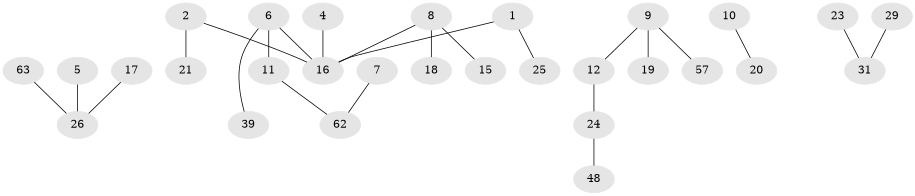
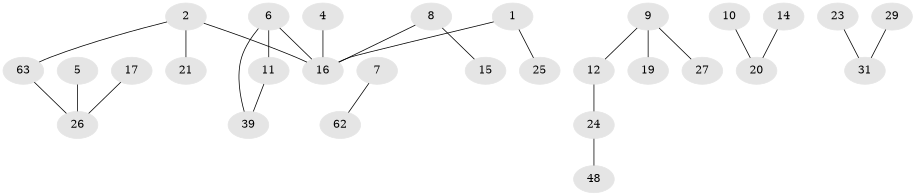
none -> (784, 17)
none -> (102, 40)
(431, 71) -> none
(702, 71) -> (702, 71)
(304, 98) -> (259, 98)
